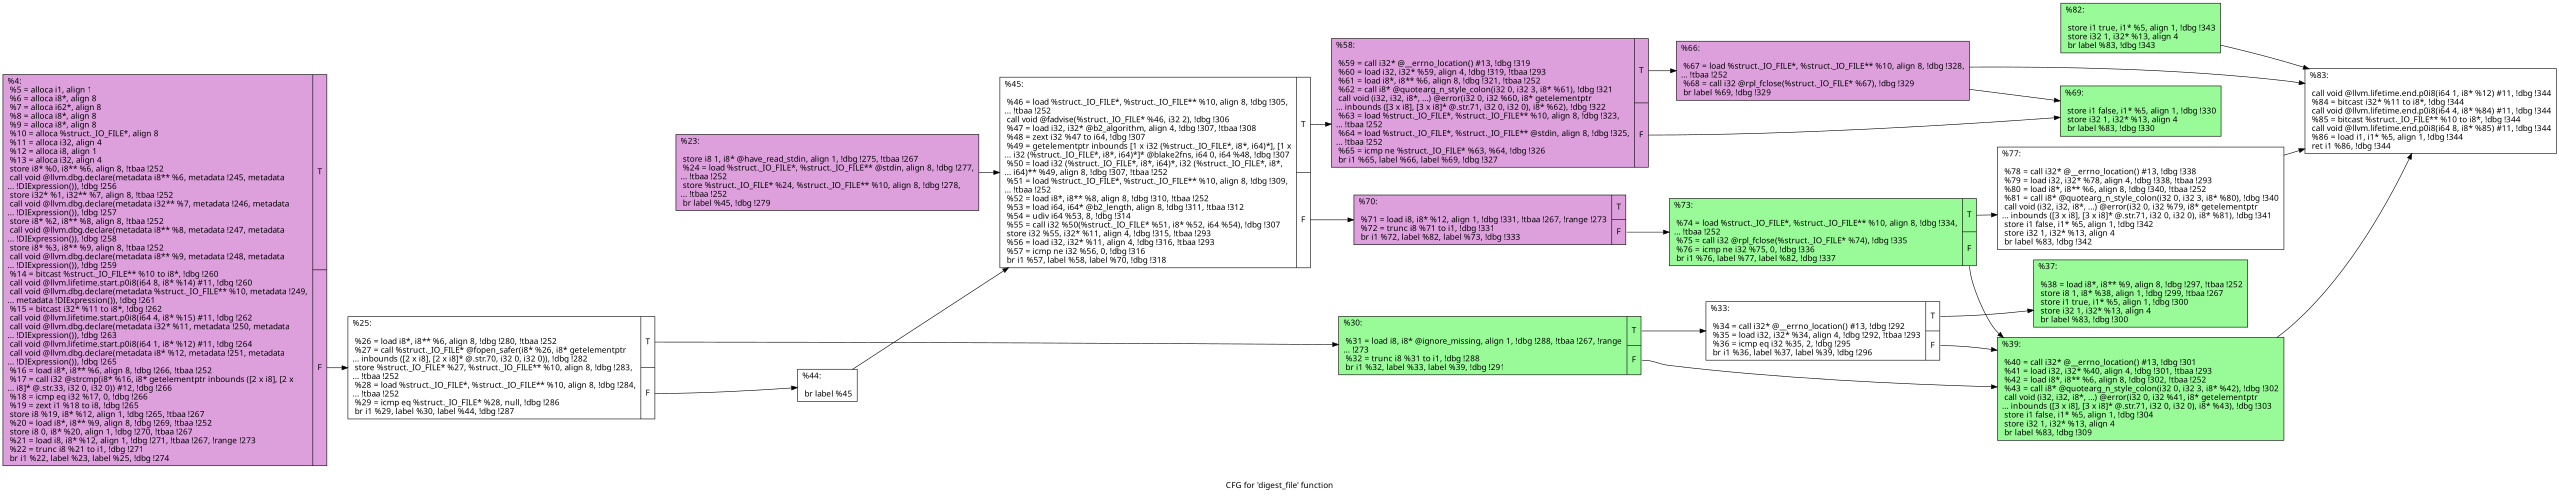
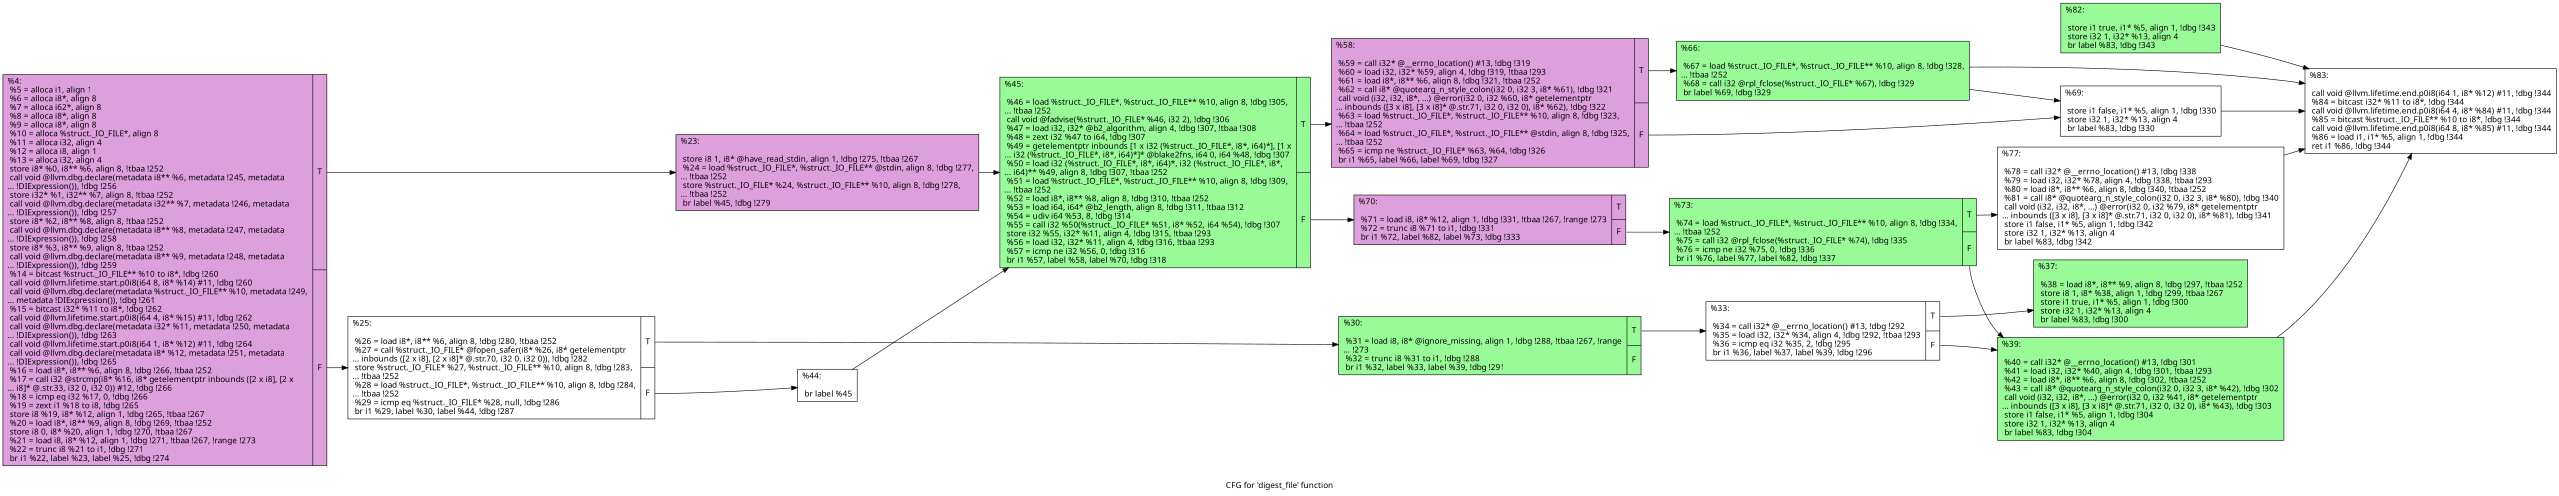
(1823, 71) -> (1823, 71)
(2141, 111) -> (2141, 111)
none -> (2260, 111)
none -> (498, 172)
(1155, 172) -> (1155, 172)
(1816, 379) -> none
(2047, 433) -> (2047, 433)
